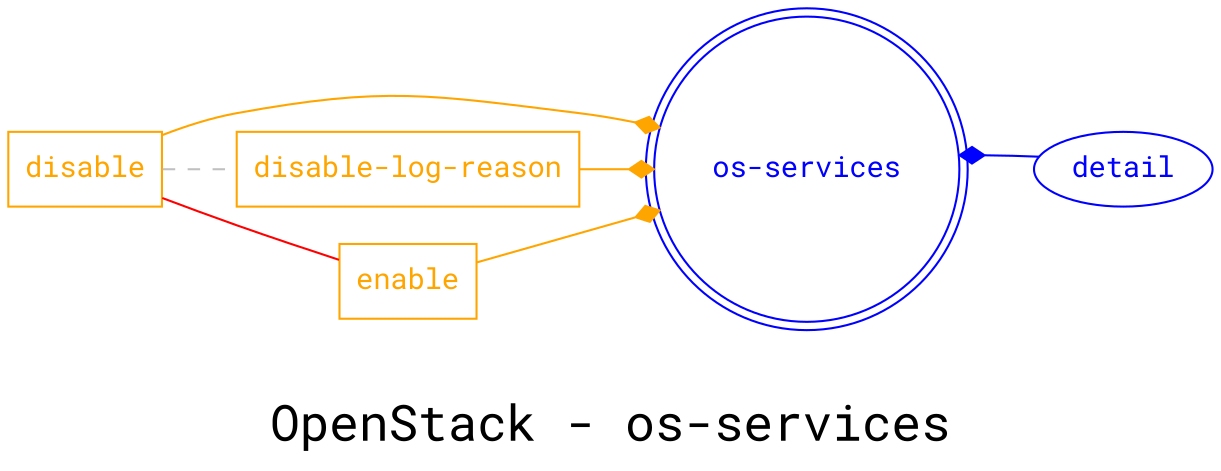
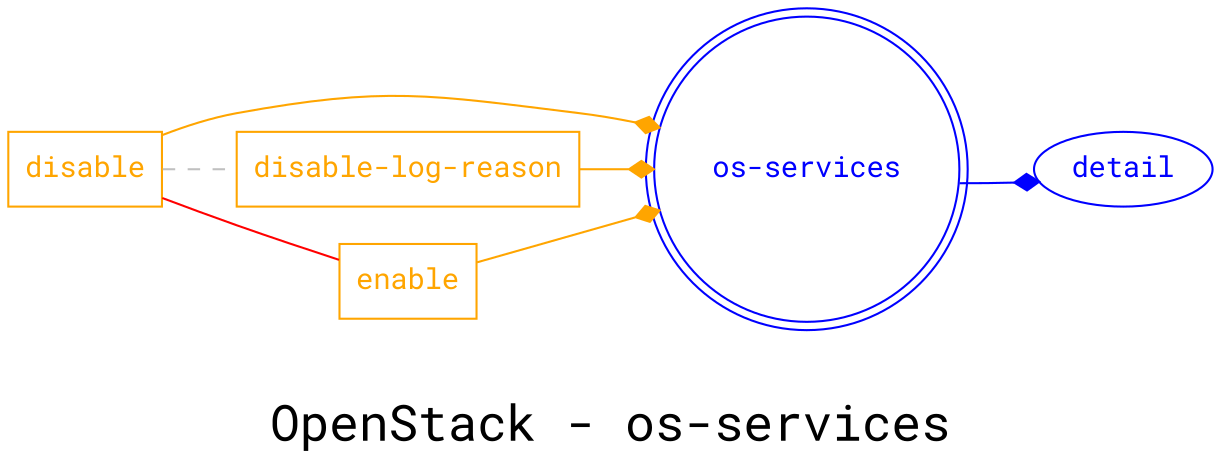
(1012, 156) -> (987, 183)
